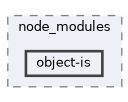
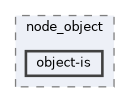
(65, 28) -> (65, 28)
